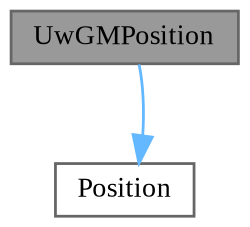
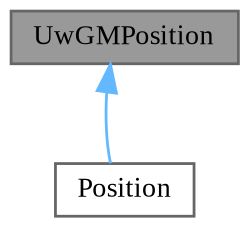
(143, 100) -> (106, 128)
